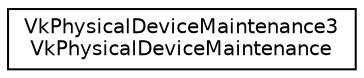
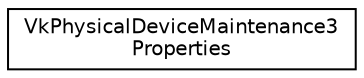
(182, 39) -> (182, 39)
